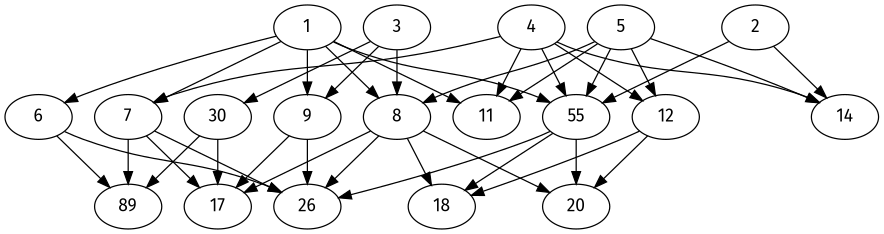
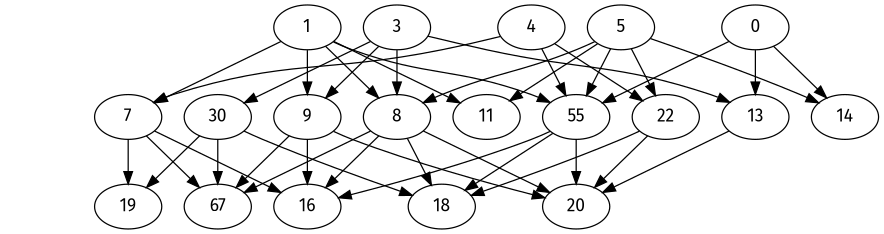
(755, 27) -> (755, 27)
(514, 63) -> none
(688, 72) -> none
(39, 117) -> none
(666, 117) -> (666, 117)
none -> (755, 117)
none -> (407, 159)
none -> (325, 164)
(128, 207) -> (128, 207)
(218, 207) -> (218, 207)
(307, 207) -> (307, 207)
